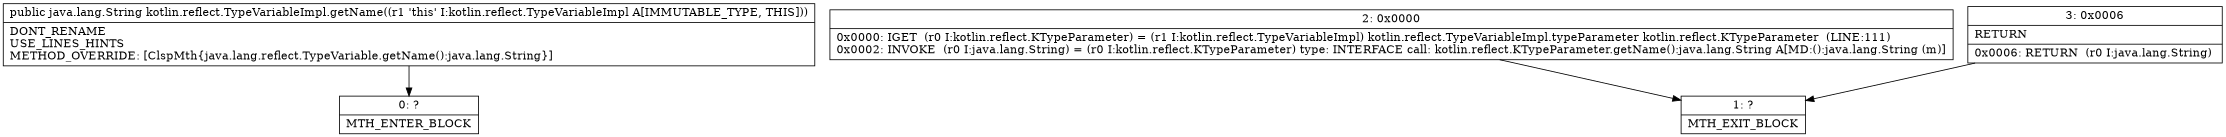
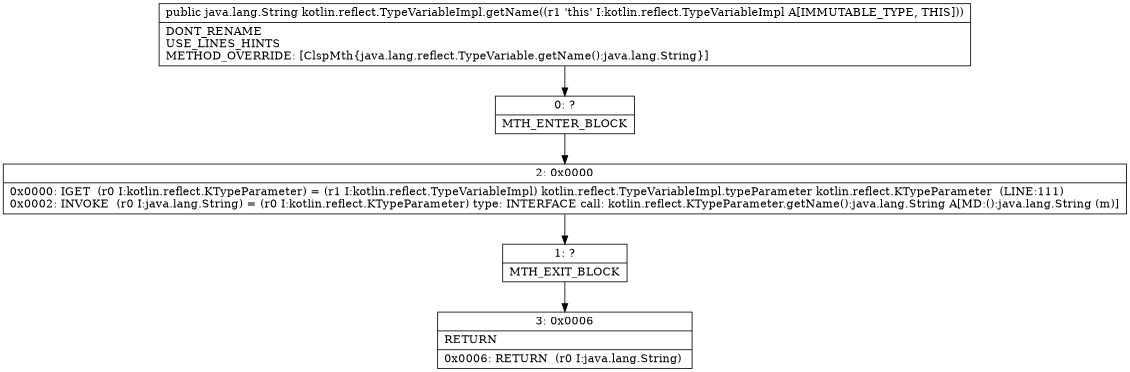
(1894, 81) -> (565, 293)
none -> (565, 145)
